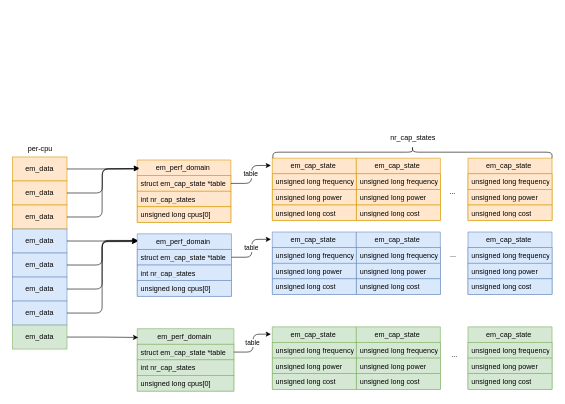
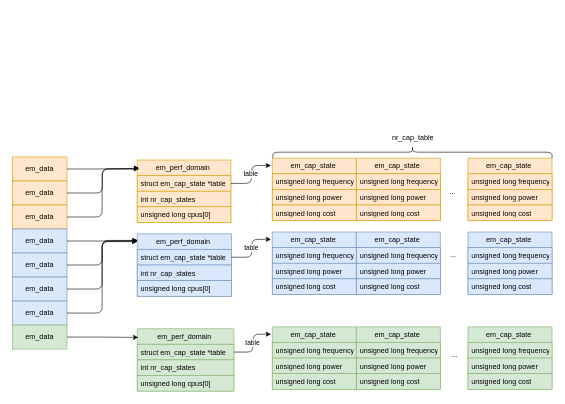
(413, 138) -> (413, 138)
(40, 149) -> none
